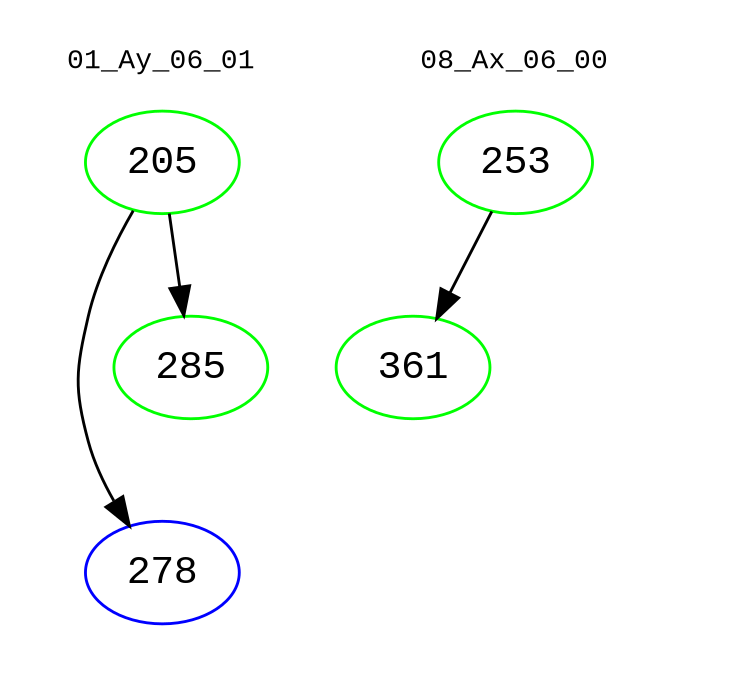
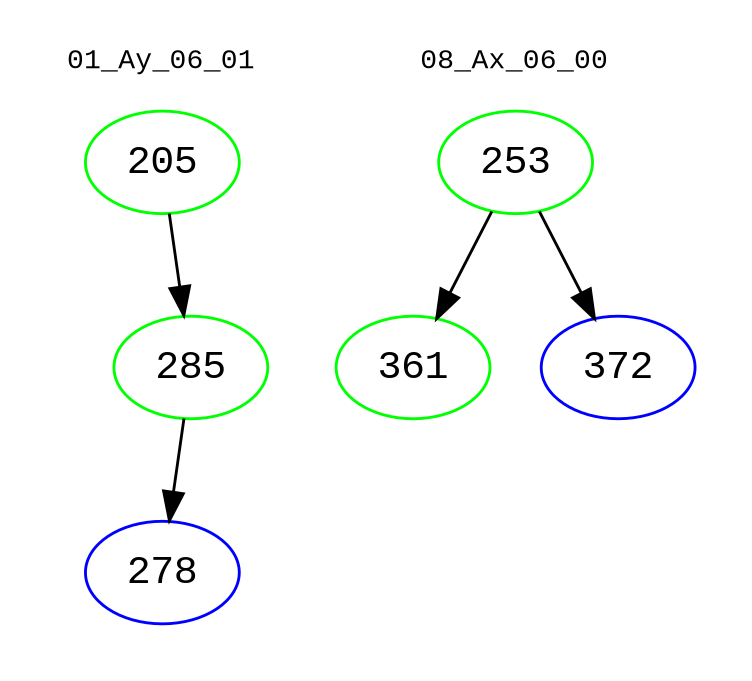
(81, 354) -> (179, 455)
none -> (618, 367)
